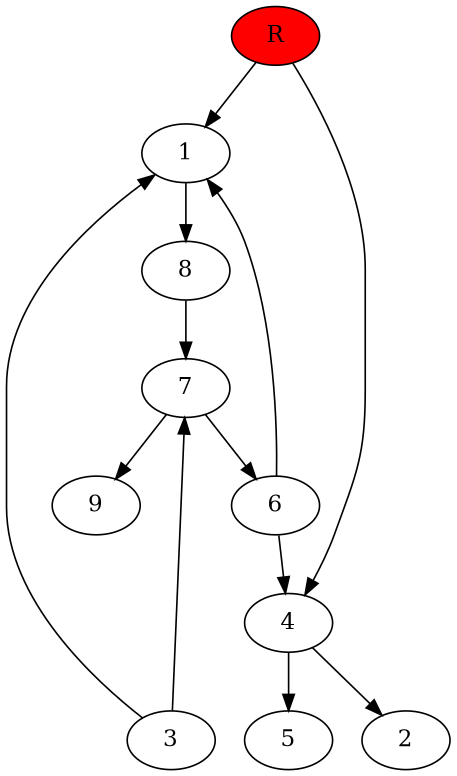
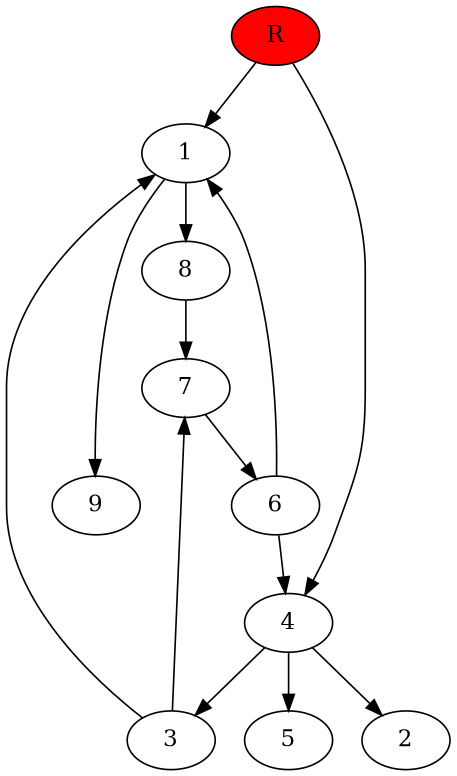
(146, 440) -> (108, 313)
none -> (236, 676)
